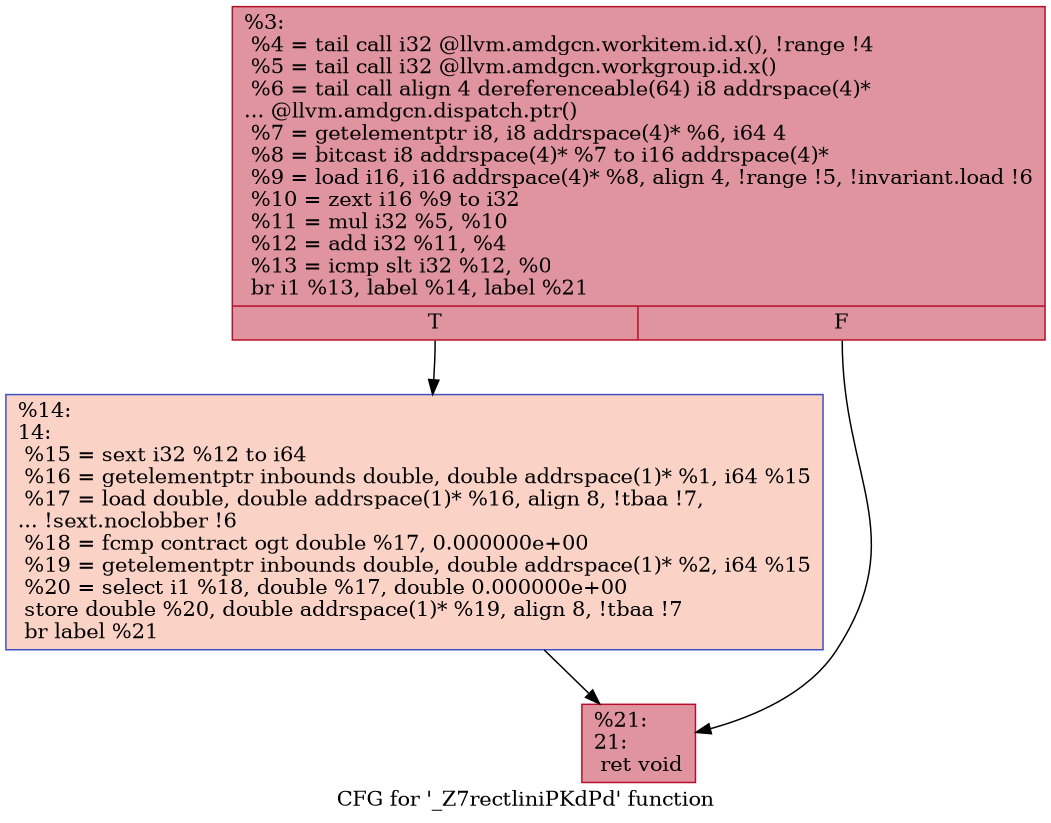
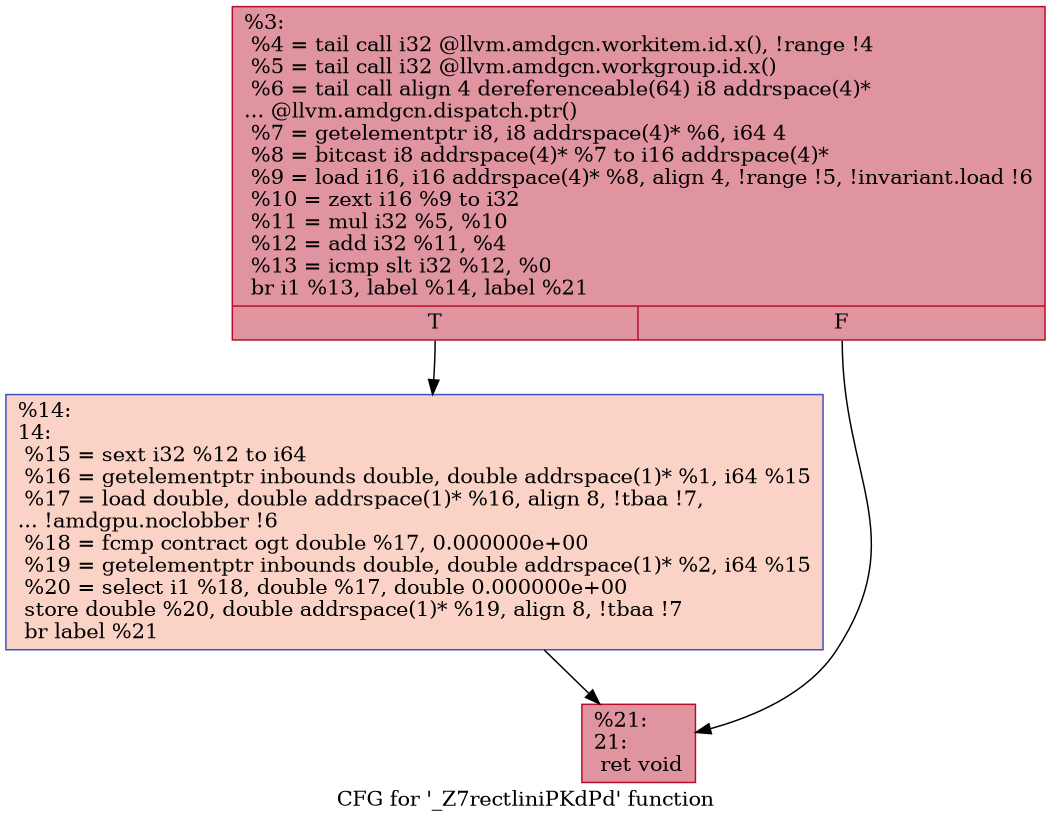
(128, 521) -> (148, 521)
